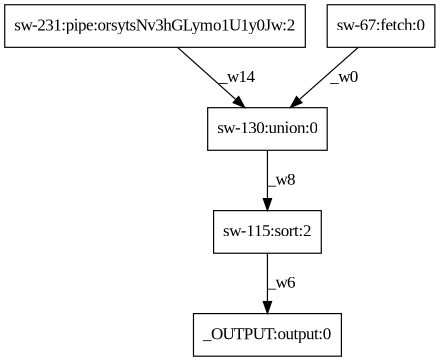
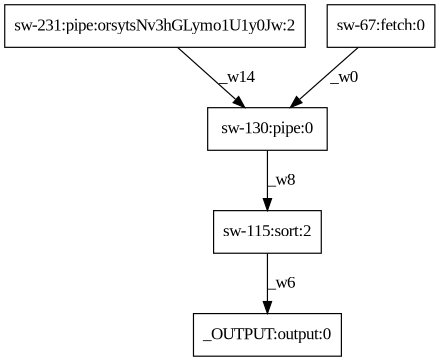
(267, 129) -> (267, 129)
